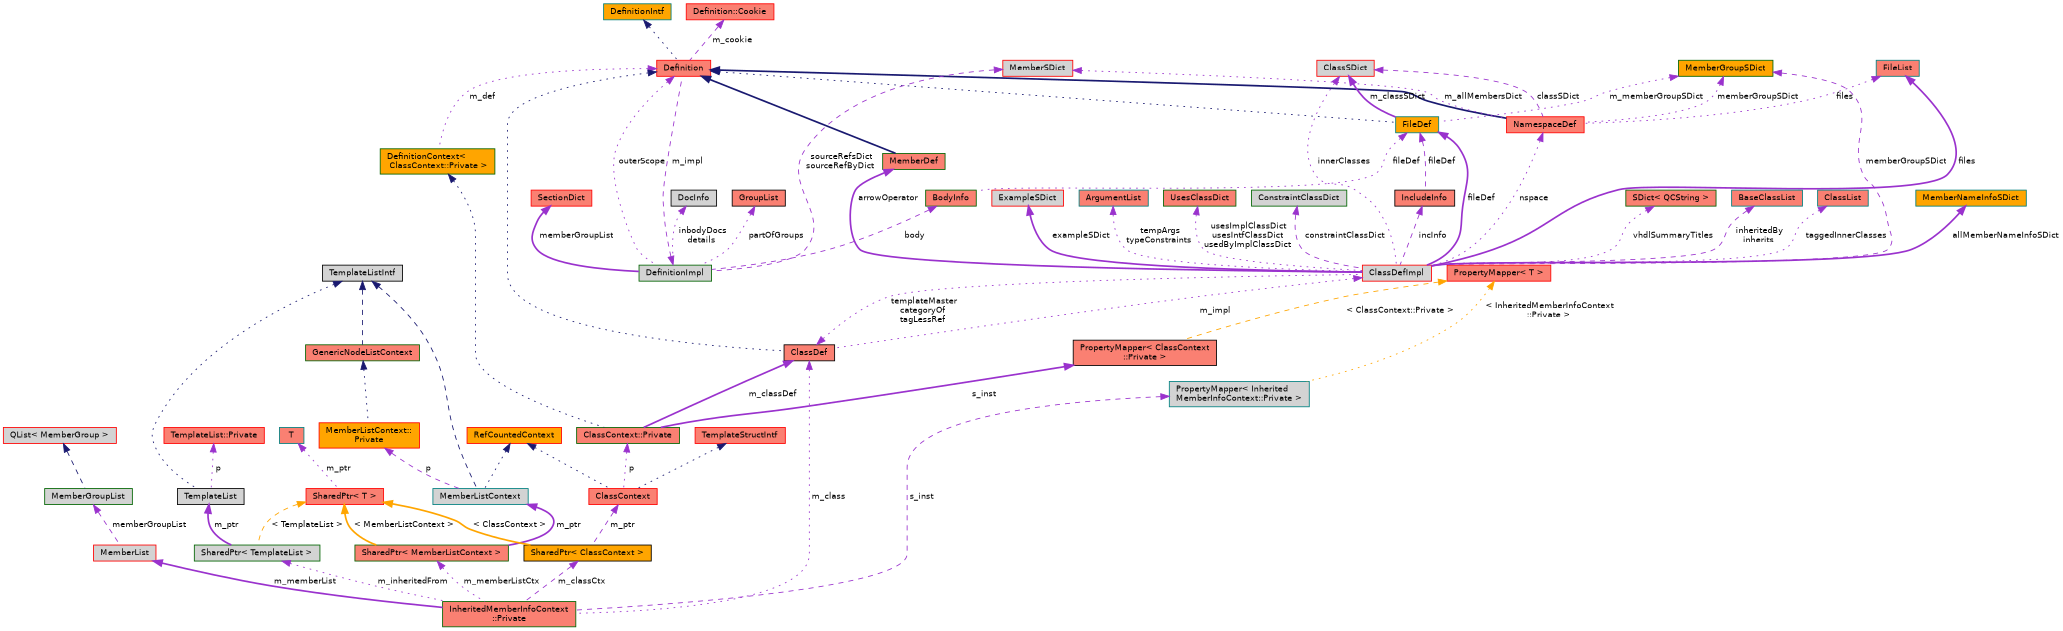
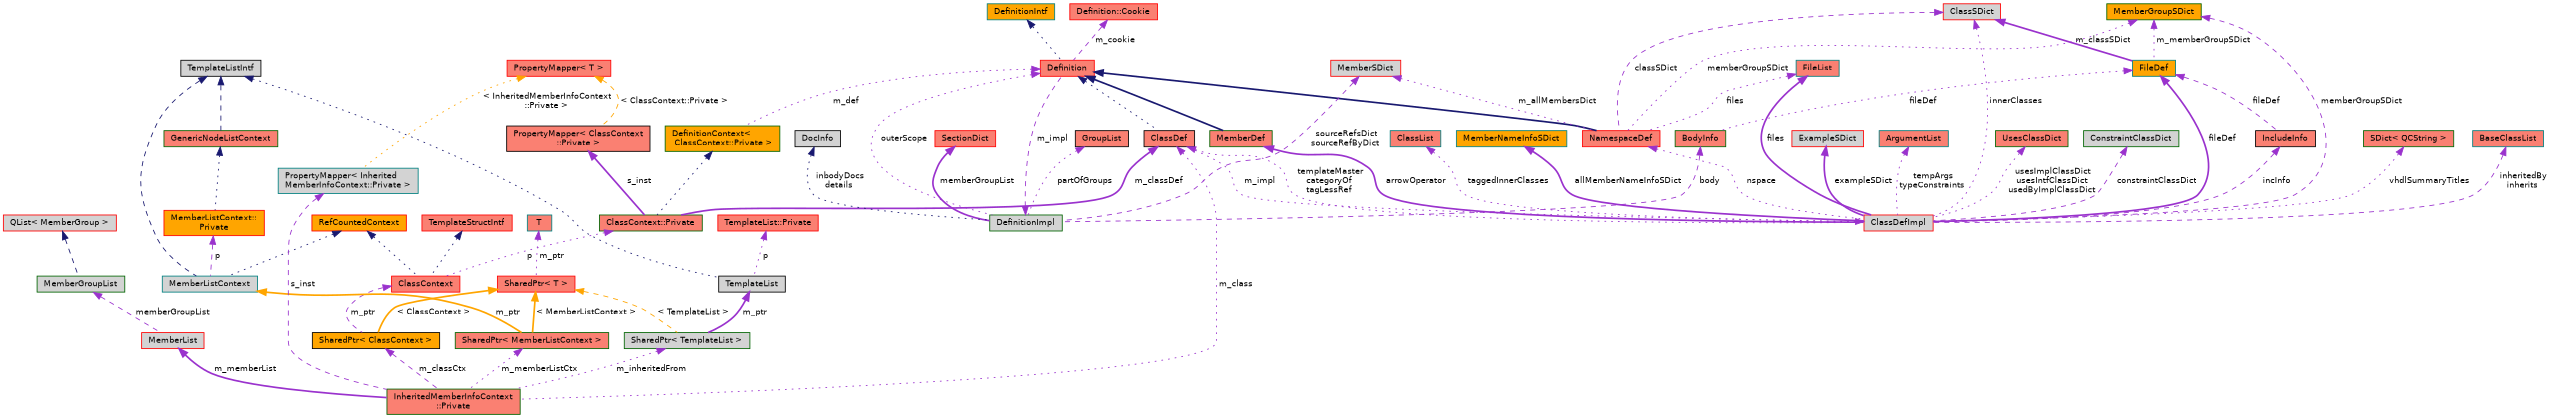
(1057, 97) -> none
(673, 238) -> (913, 214)
(546, 533) -> (397, 295)
